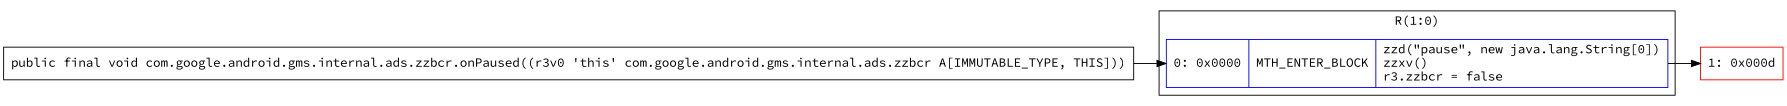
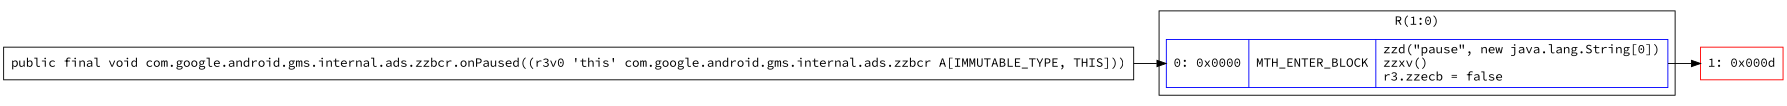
(1443, 77) -> (1443, 77)
